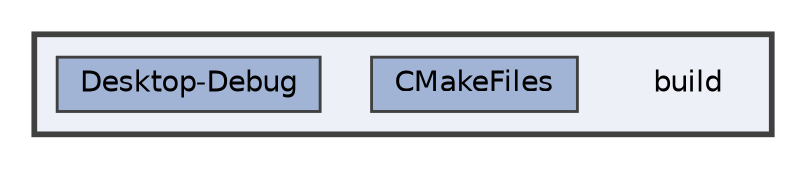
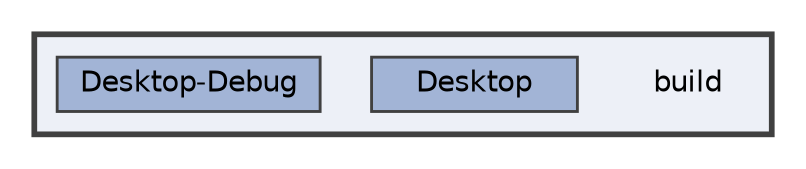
(474, 84) -> (474, 84)
